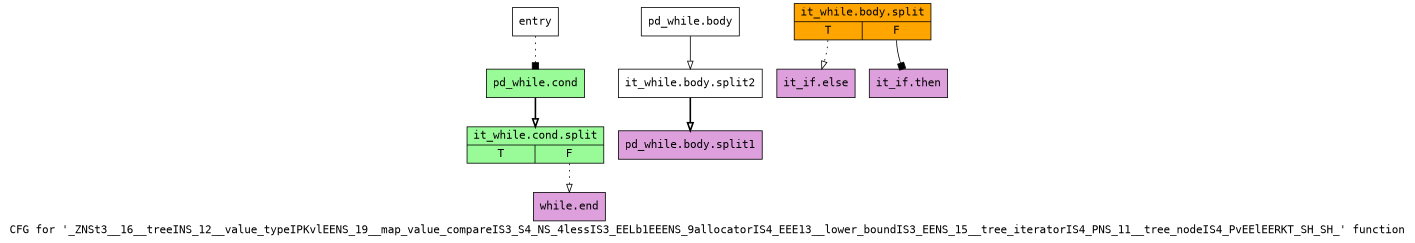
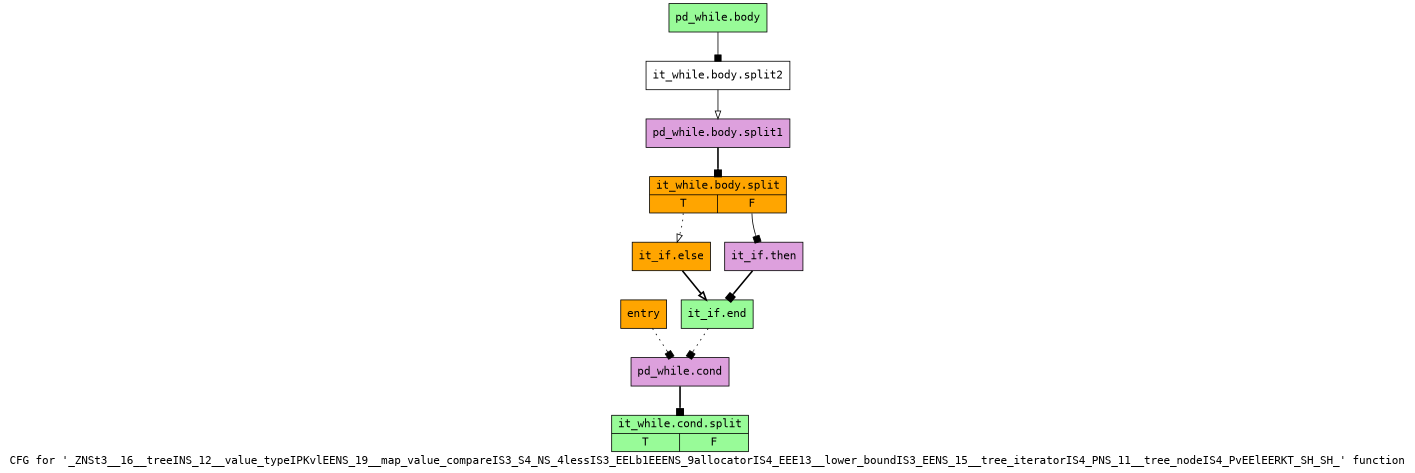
(535, 22) -> (644, 314)
(690, 22) -> (718, 18)
(690, 49) -> (718, 43)
(535, 83) -> (680, 372)
(816, 83) -> (671, 256)
(535, 108) -> (680, 397)
(690, 110) -> (718, 100)
none -> (718, 158)
(569, 207) -> none
none -> (717, 314)
